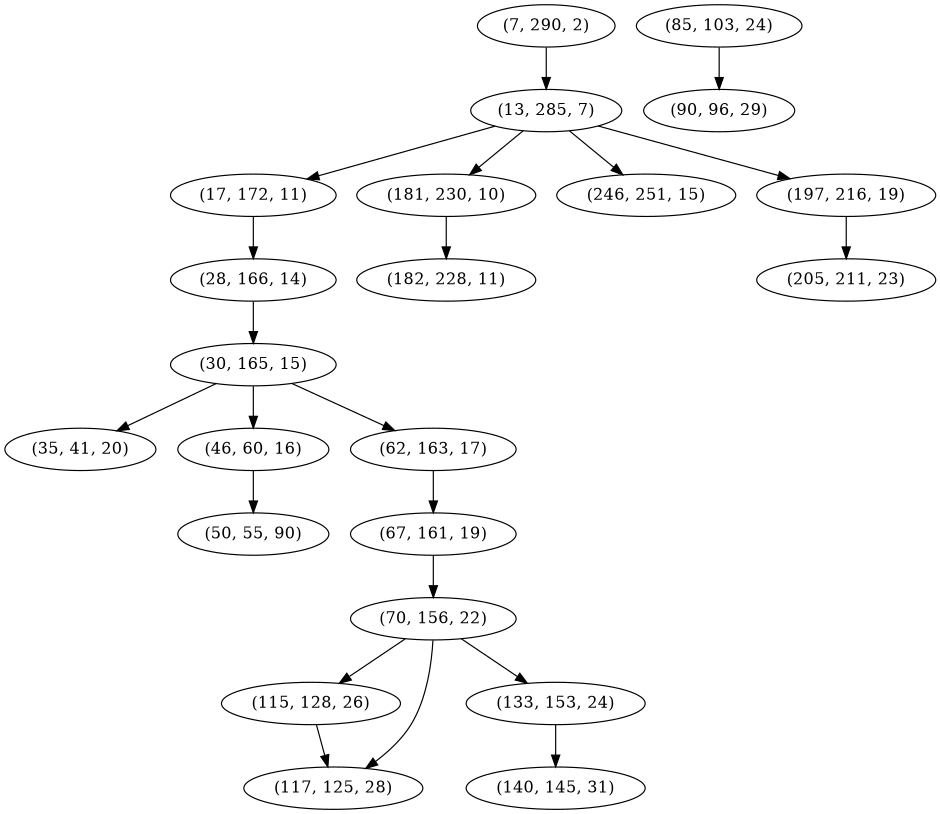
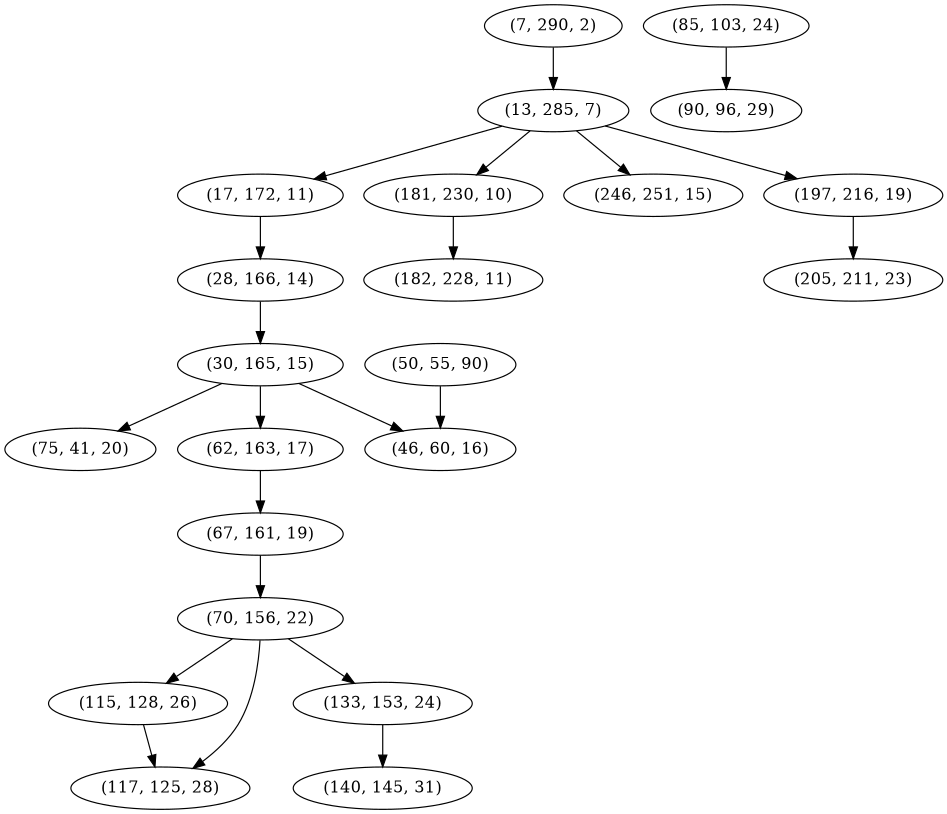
(80, 449) -> (80, 449)
(253, 486) -> (440, 401)
